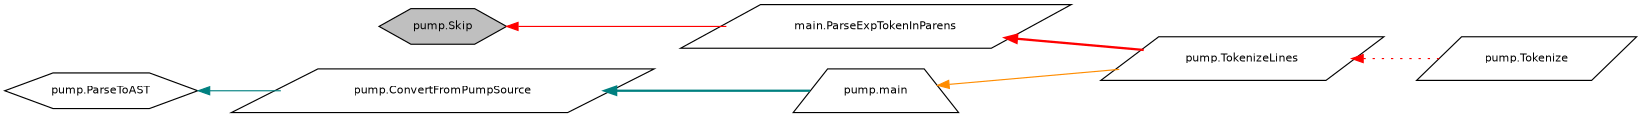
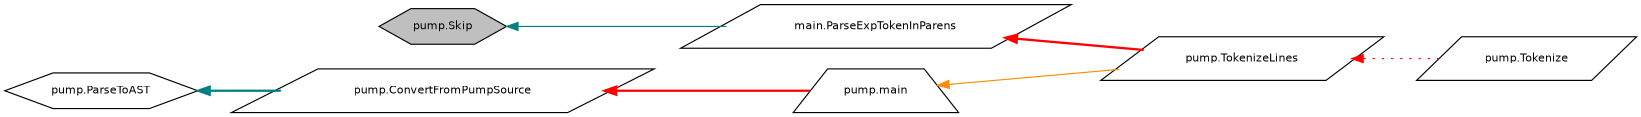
(622, 26) -> (622, 26)
(245, 91) -> (245, 91)
(713, 91) -> (713, 91)
